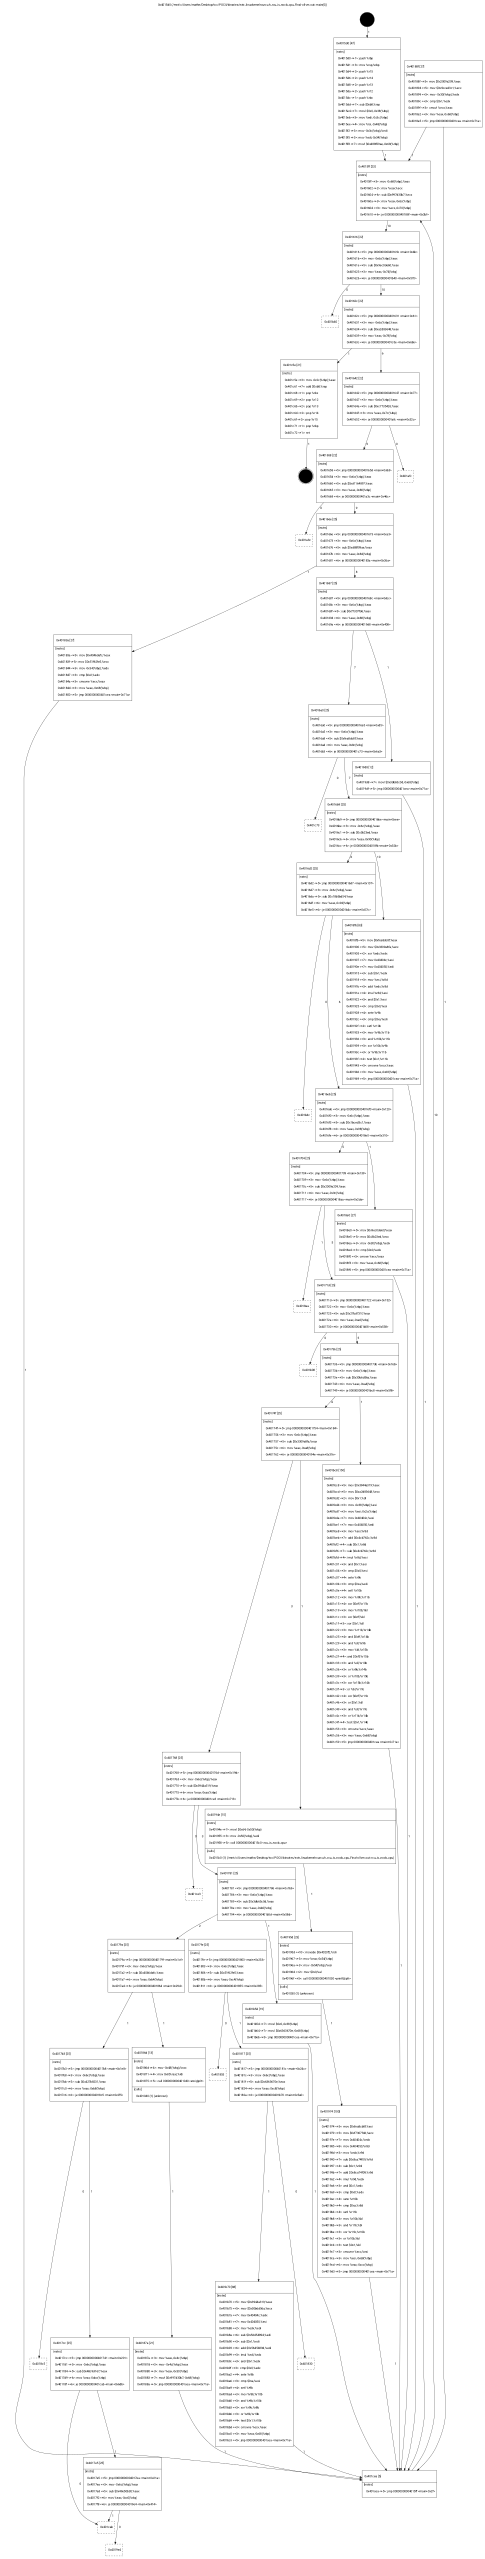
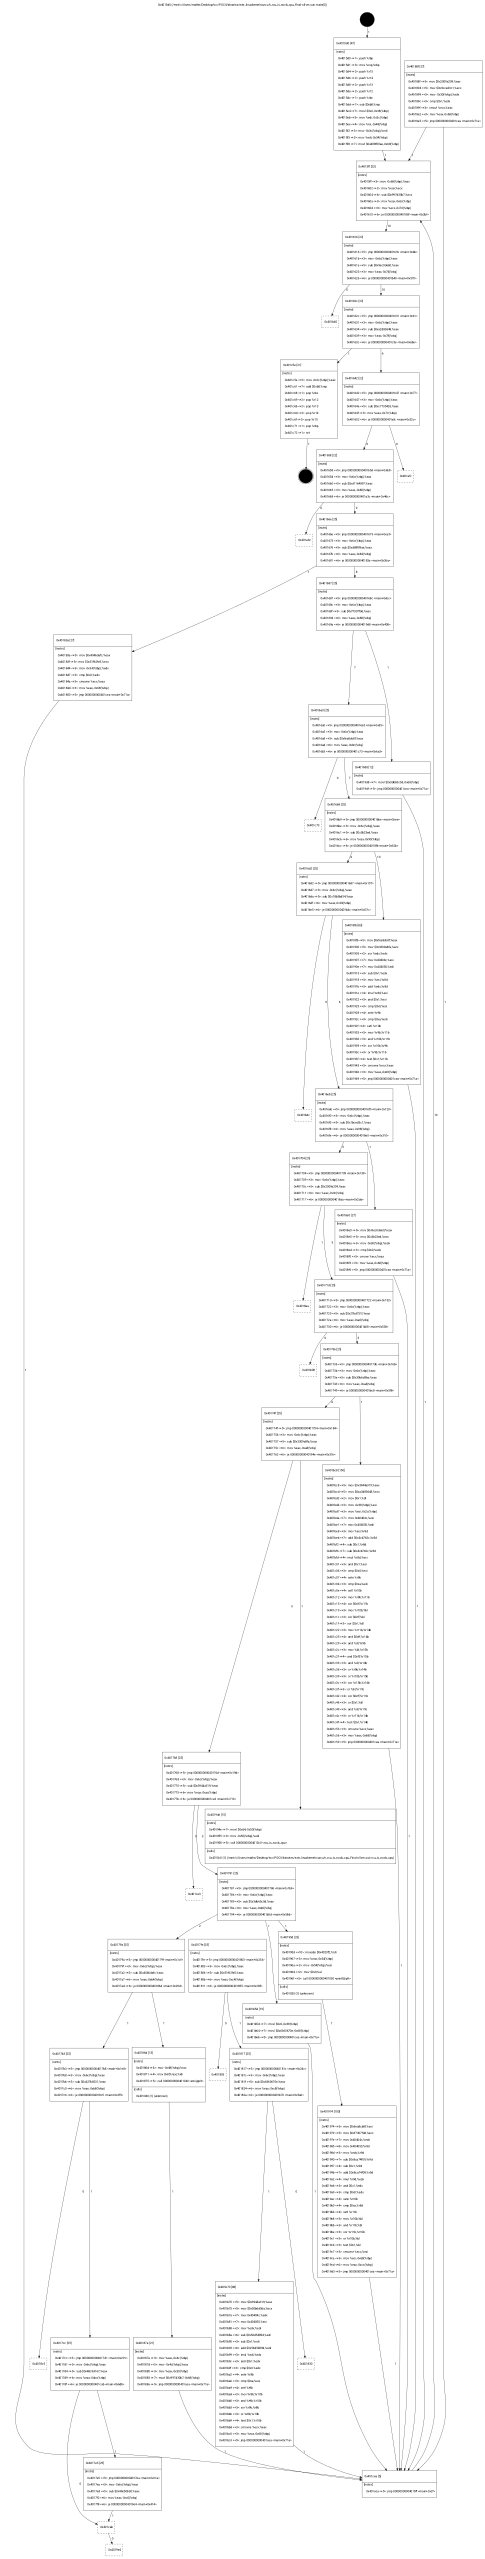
(307, 1897) -> (282, 1925)
(118, 2526) -> (110, 2538)
